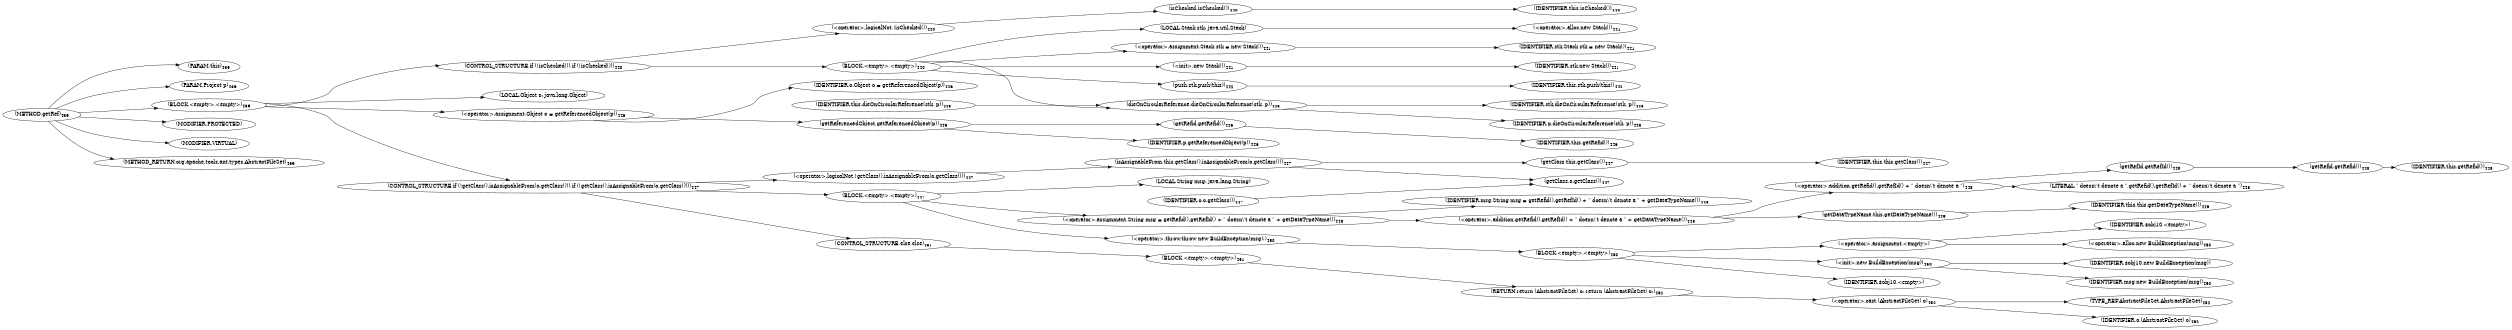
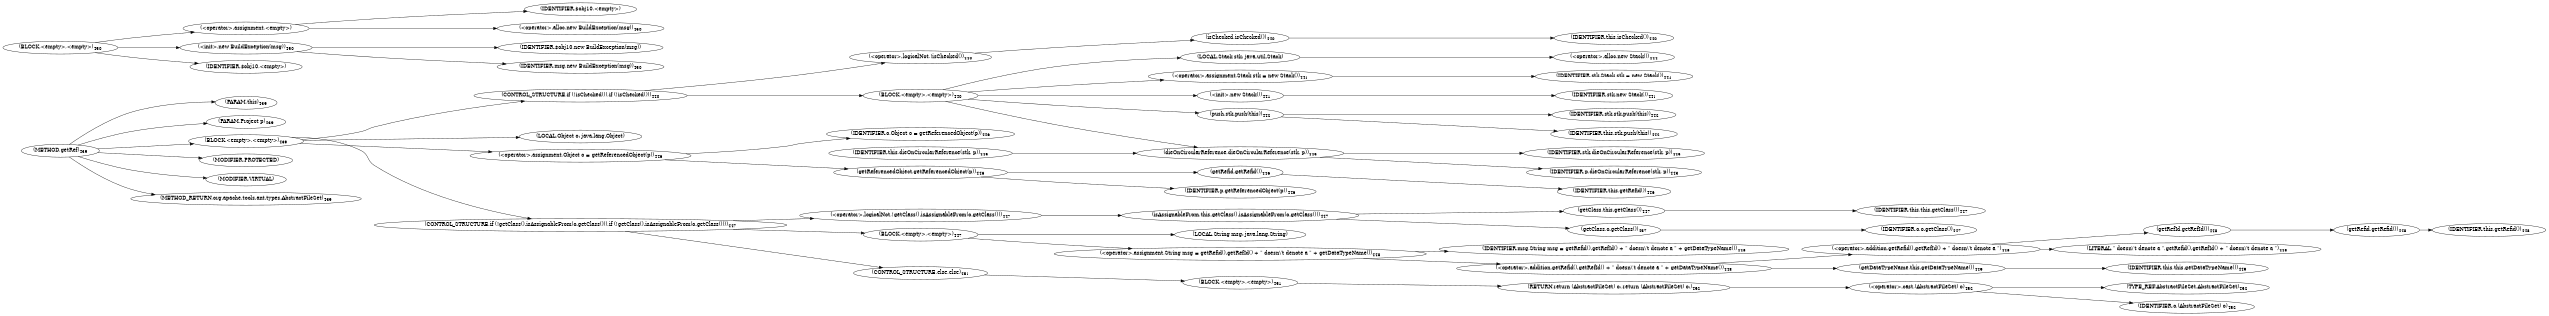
(1617, 28) -> (1654, 57)
none -> (1614, 115)
(1606, 182) -> (1643, 230)
(1392, 192) -> (1761, 230)
(1203, 240) -> none
